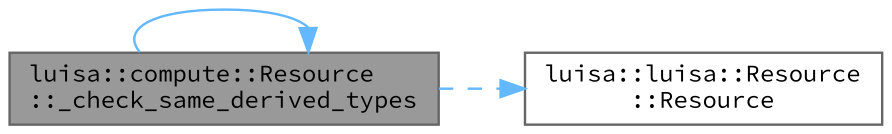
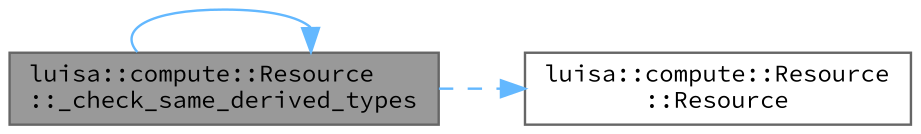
(704, 89) -> (718, 89)
